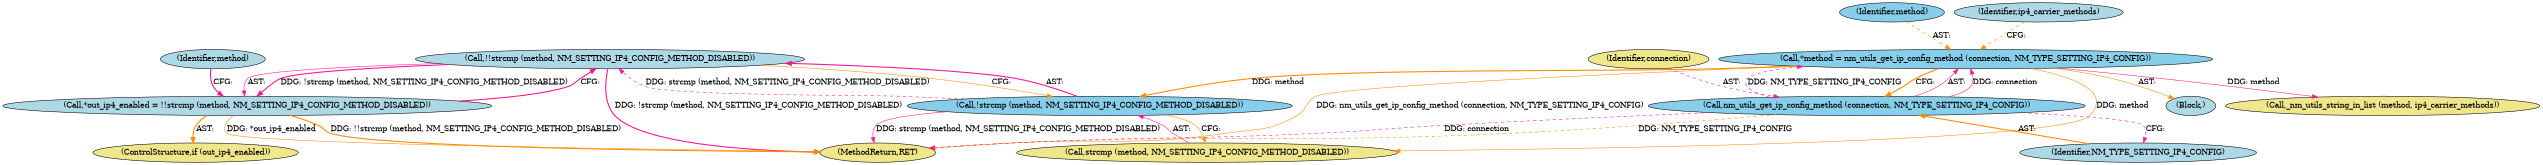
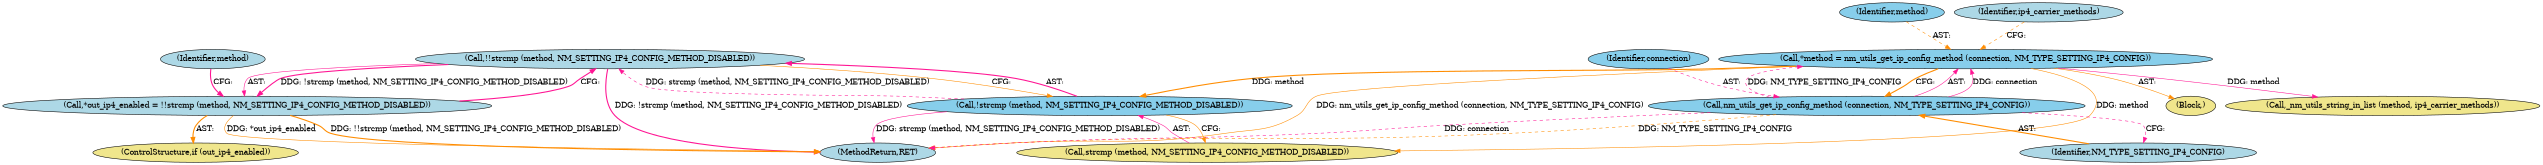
(1649, 59) -> (1649, 59)
(2191, 106) -> (2191, 106)
(878, 153) -> (878, 153)
